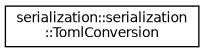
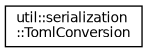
(102, 26) -> (74, 26)
